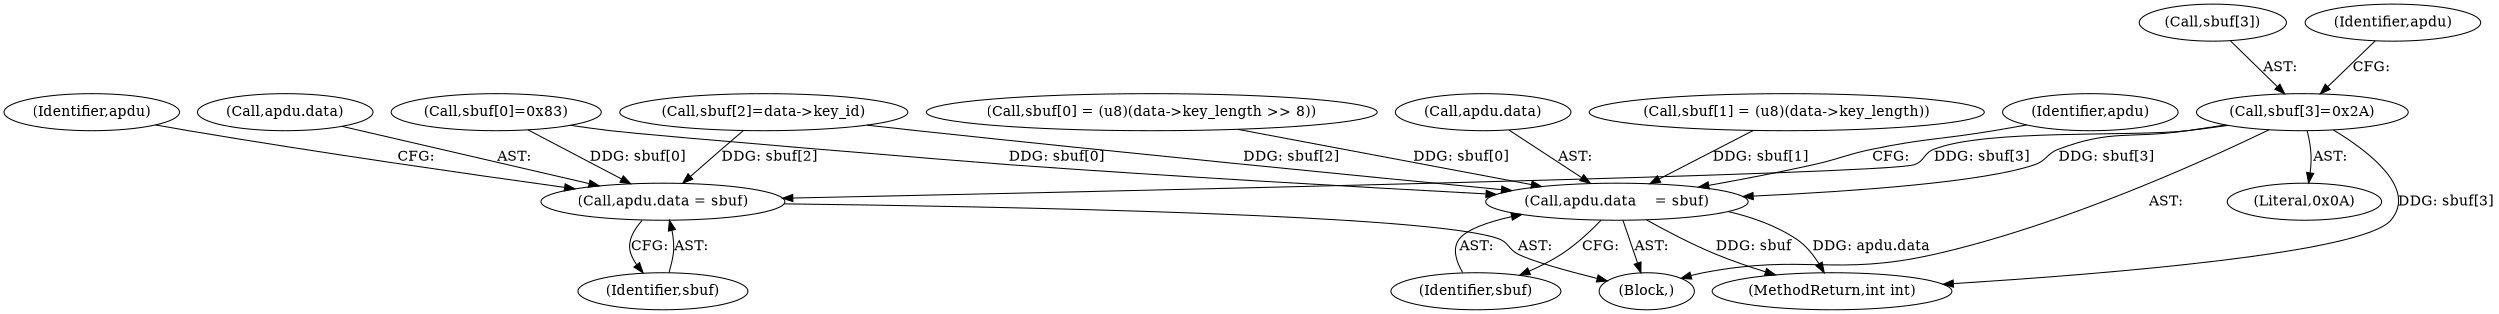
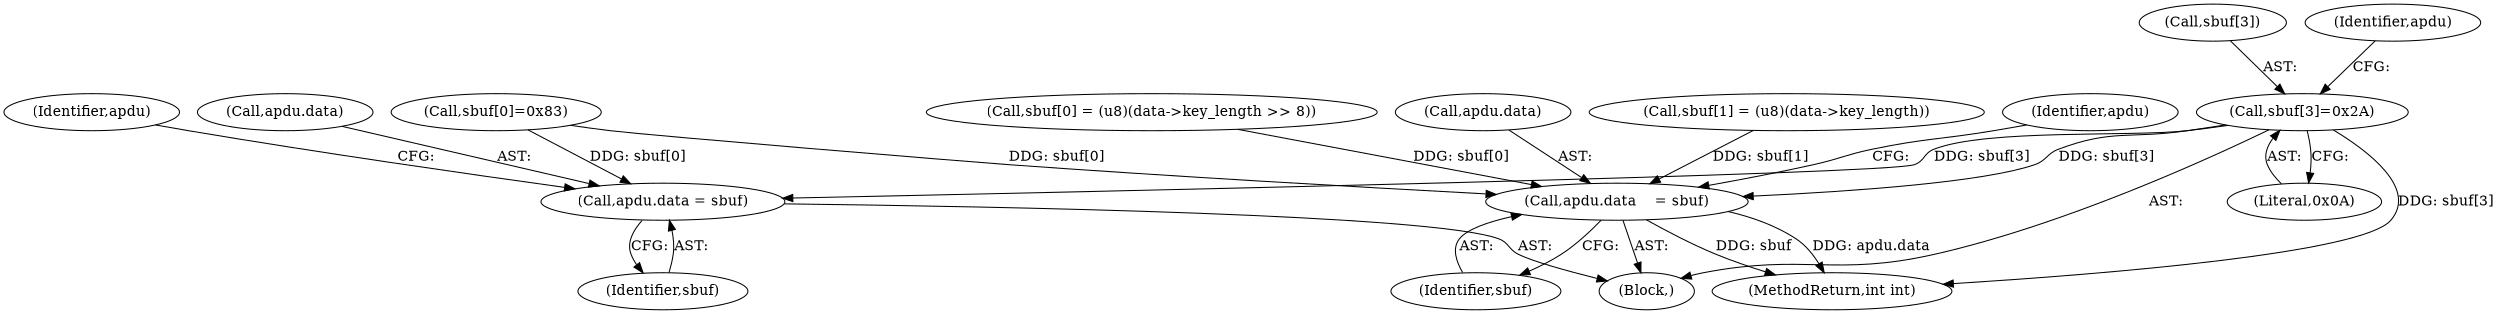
(764, 112) -> none
(2333, 157) -> (2333, 157)
none -> (2267, 163)
